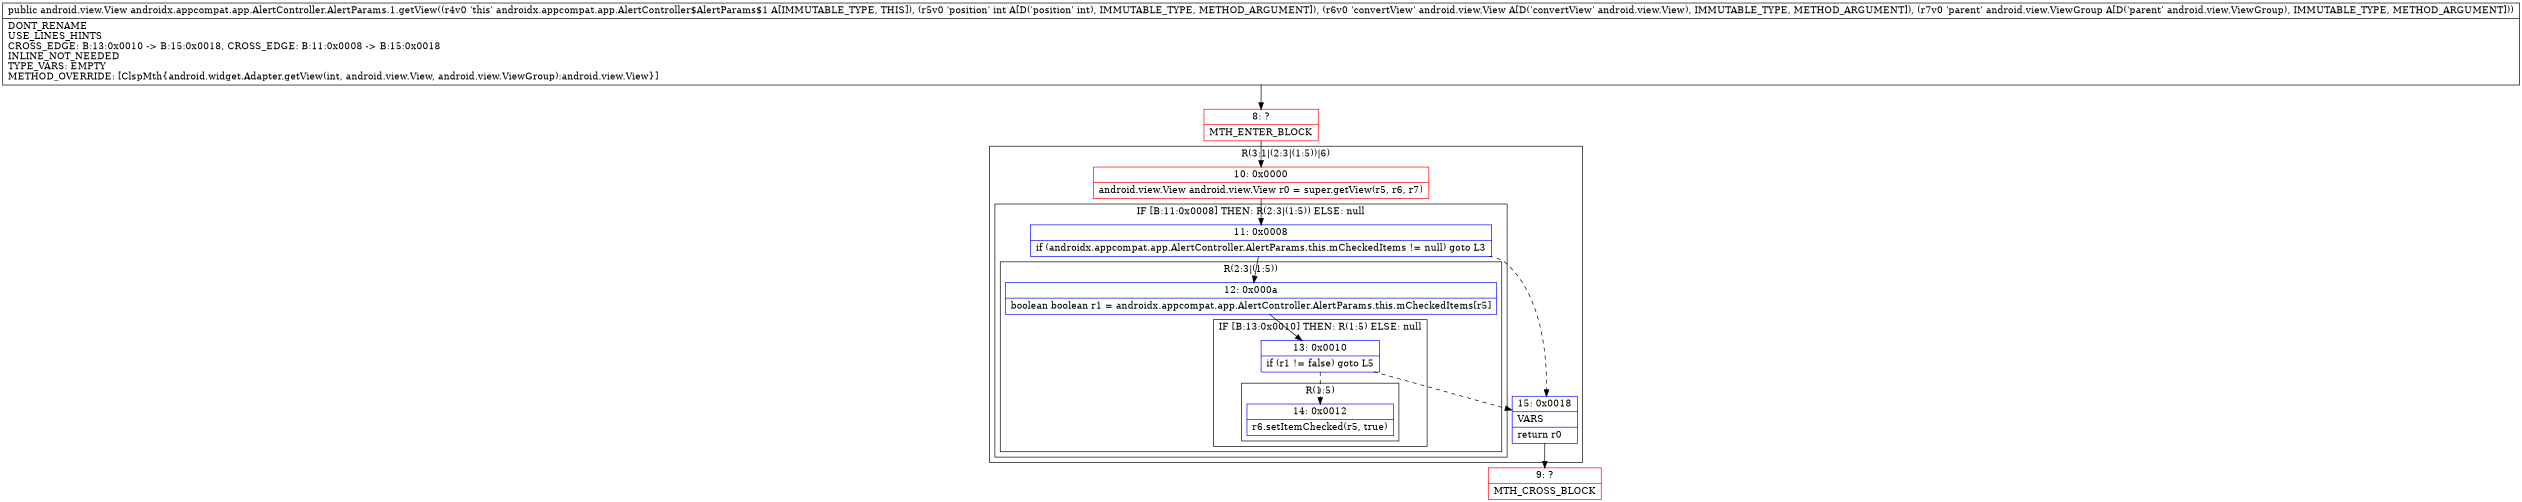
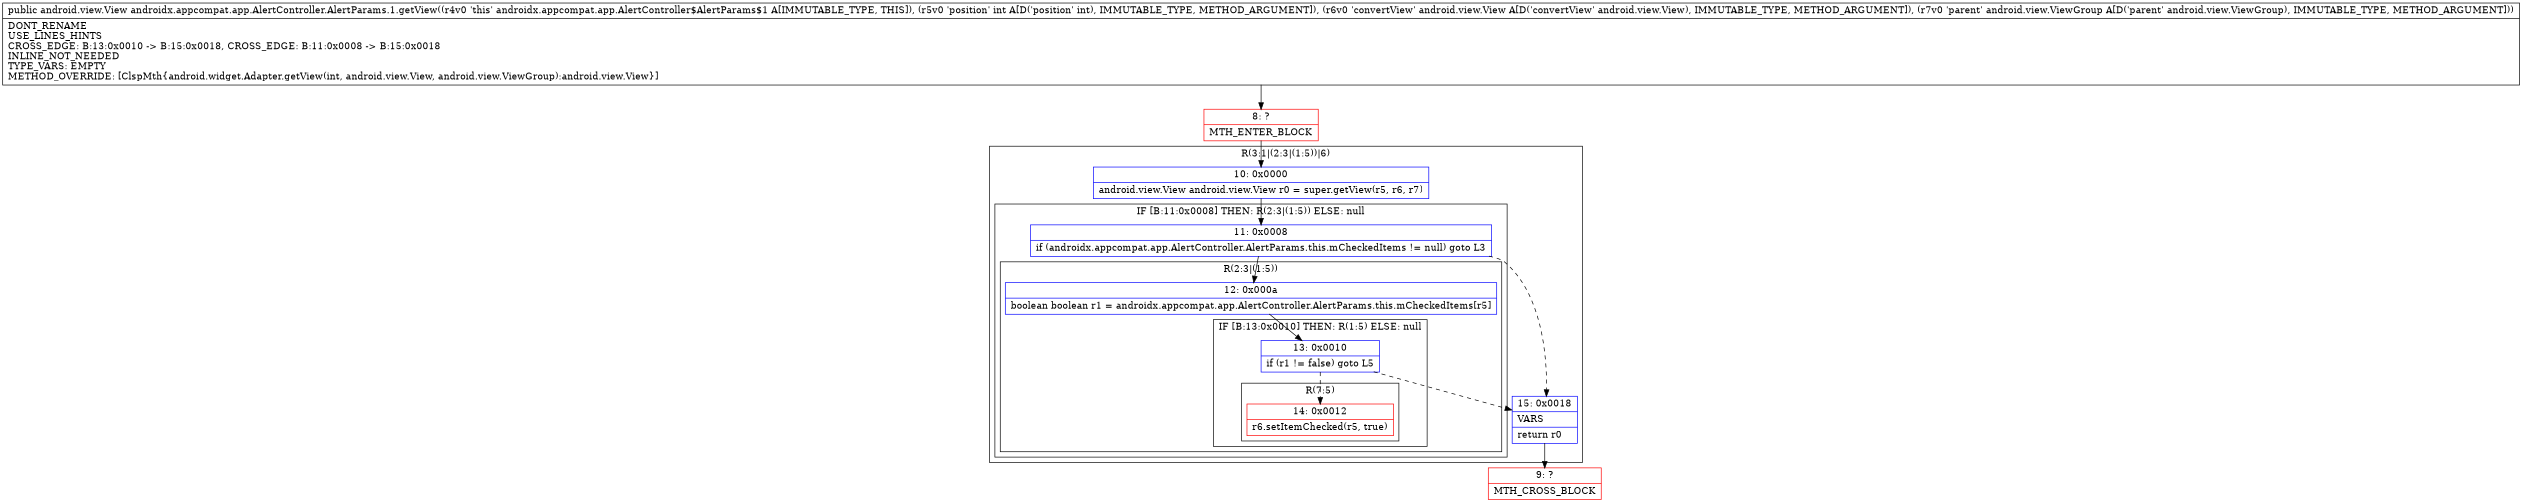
(1261, 183) -> (1261, 183)
(1320, 391) -> (1320, 391)
(1320, 420) -> (1320, 420)
